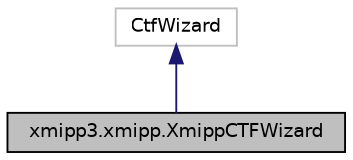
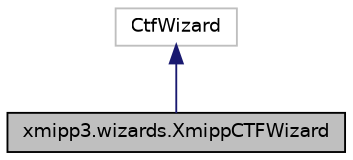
(176, 132) -> (176, 132)
